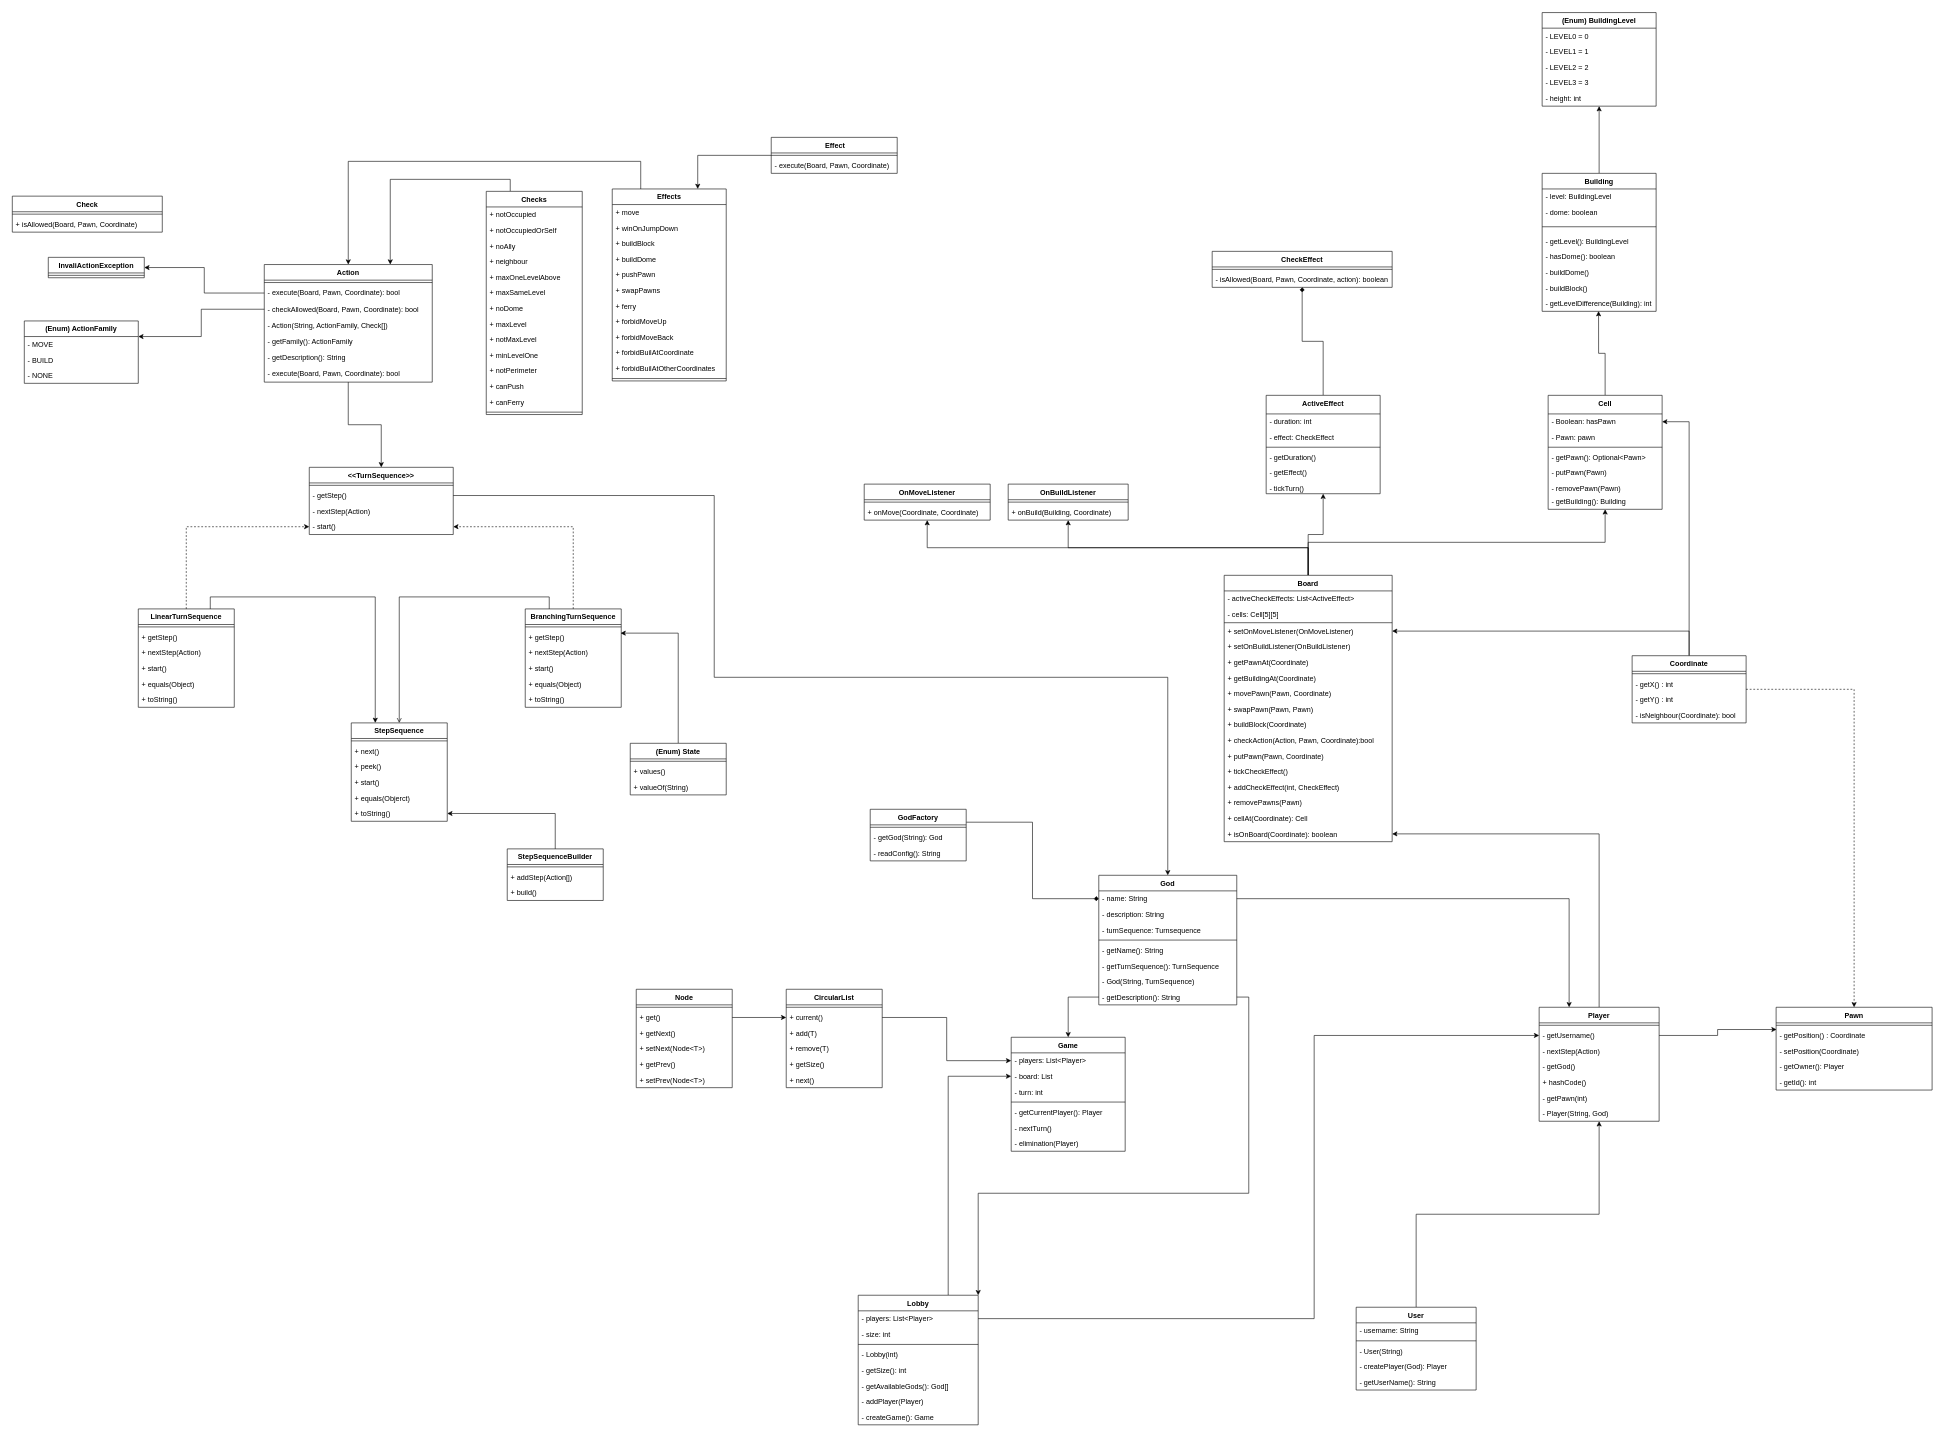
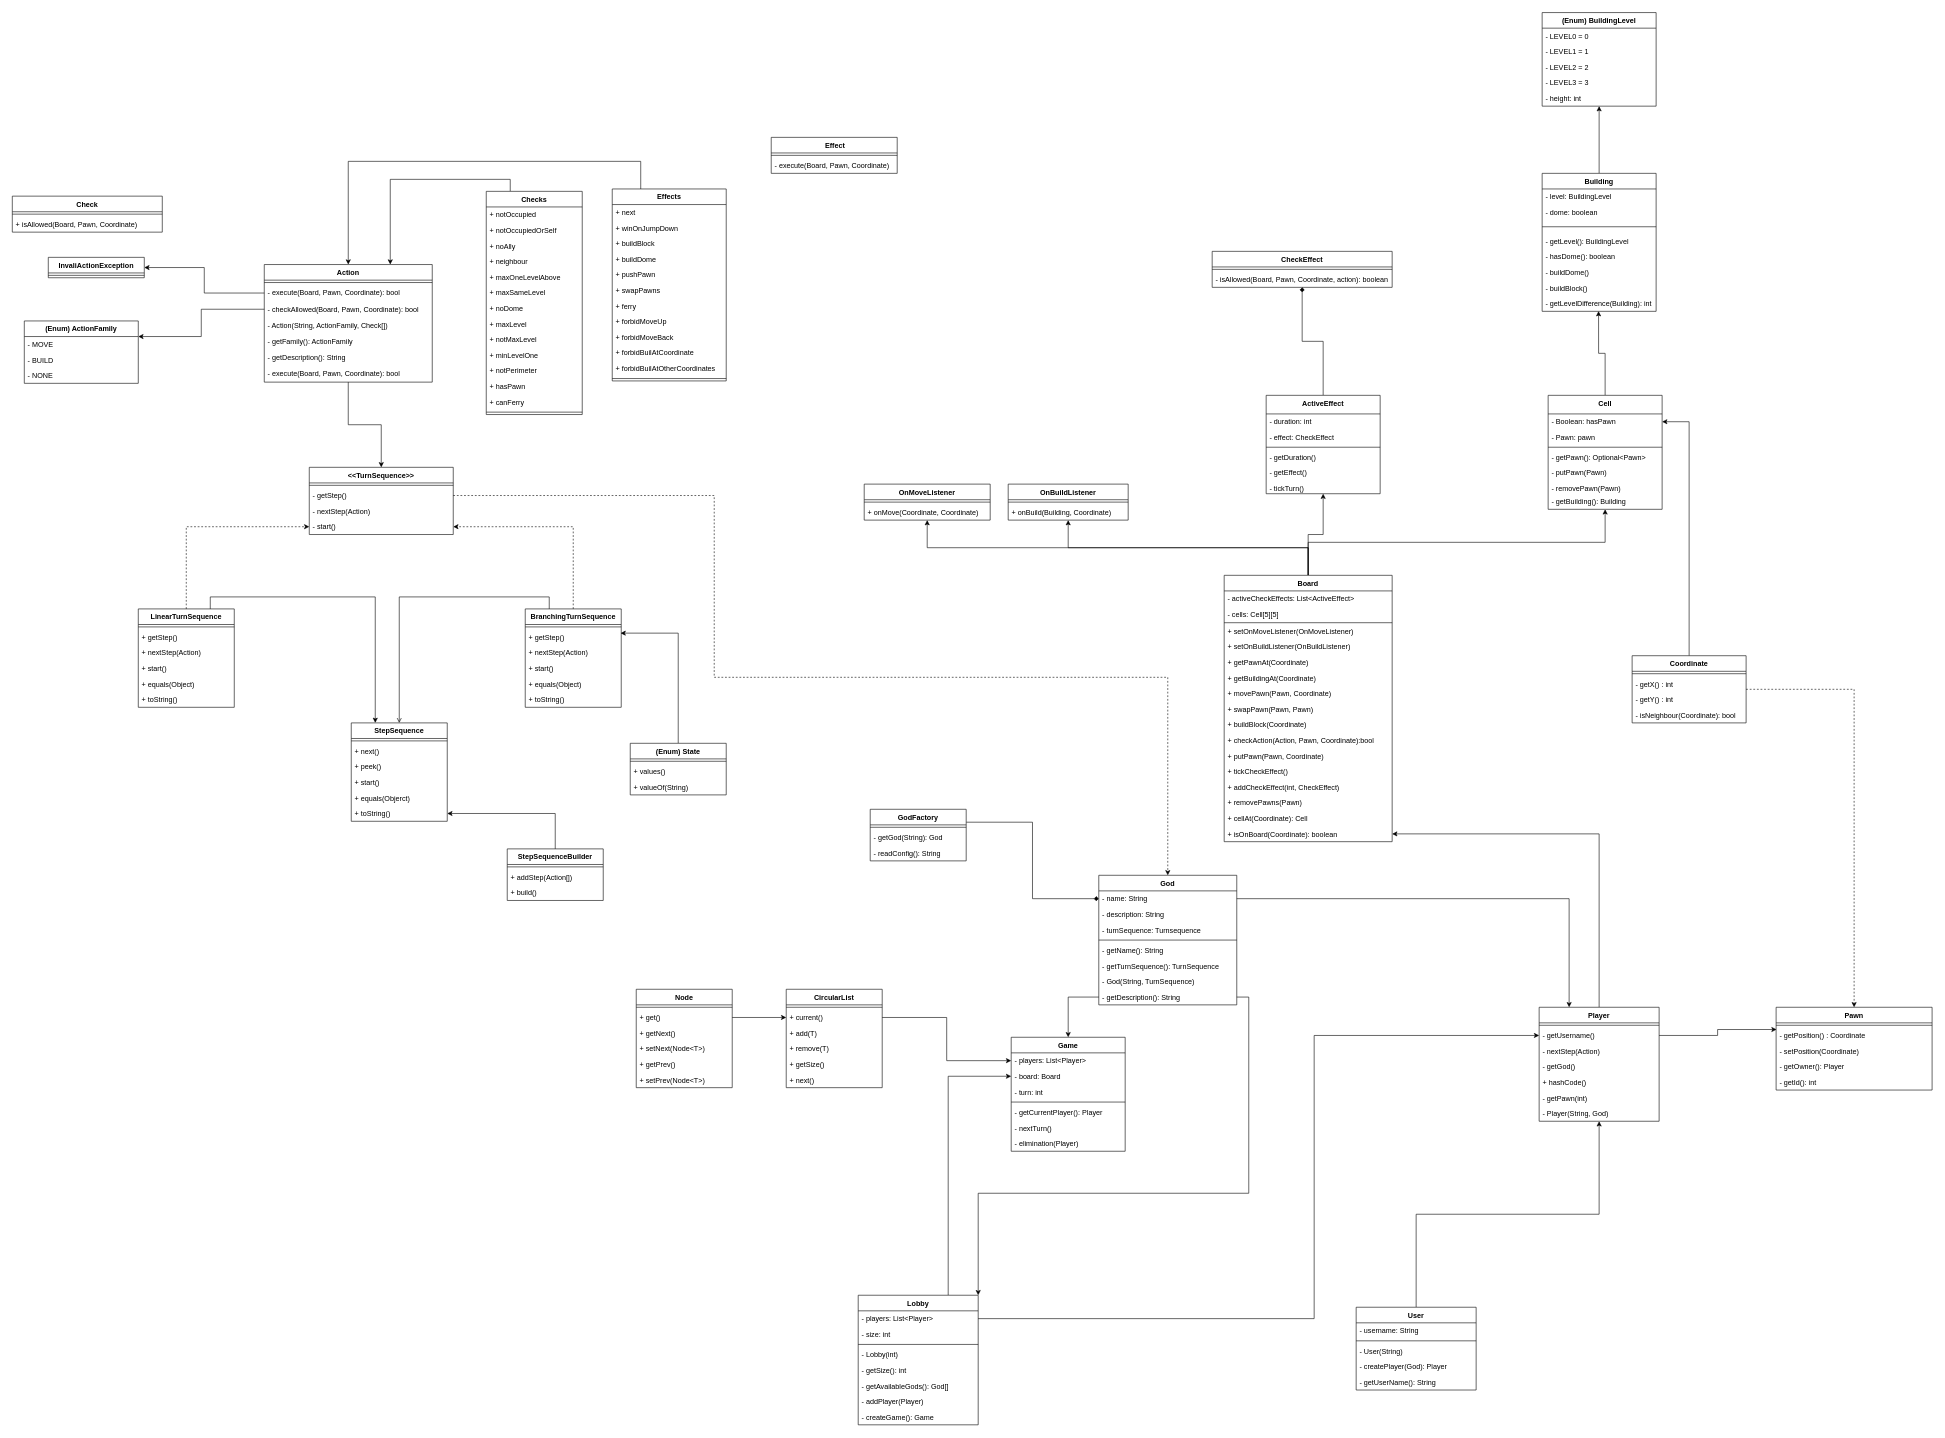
(733, 155) -> none
(627, 212) -> (627, 212)
(507, 386) -> (507, 386)
(1397, 631) -> none
(817, 677) -> (817, 677)
(1037, 1076) -> (1040, 1076)
